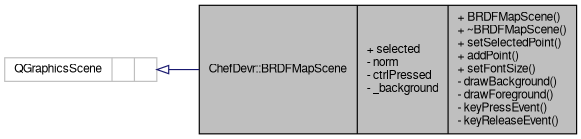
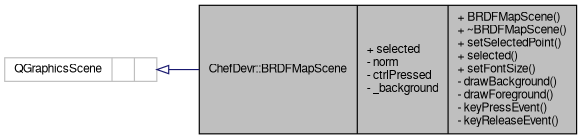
(488, 56) -> (488, 56)
